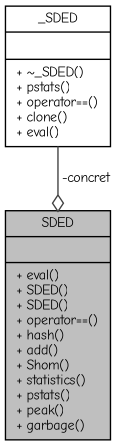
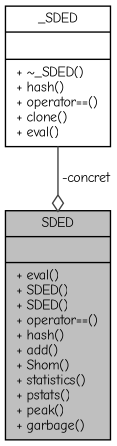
(44, 87) -> (41, 87)
